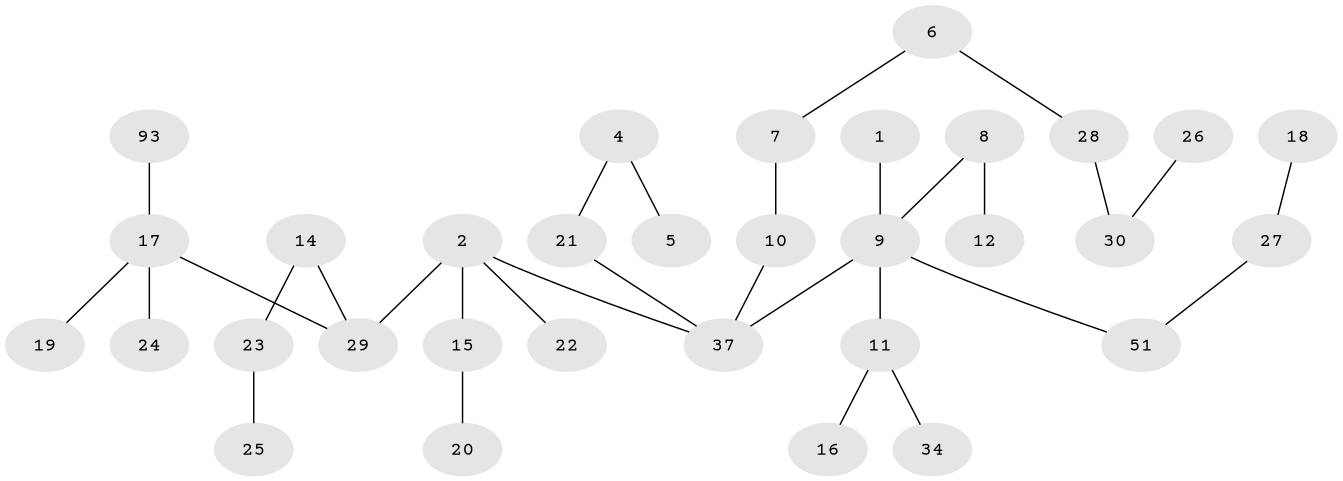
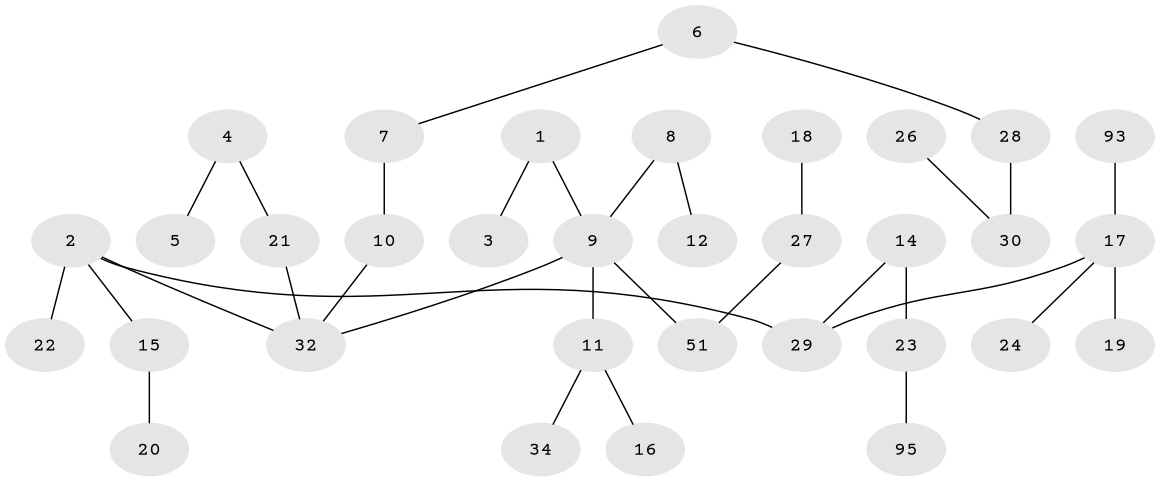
none -> (489, 241)
(724, 345) -> (306, 345)
(254, 450) -> (906, 450)
